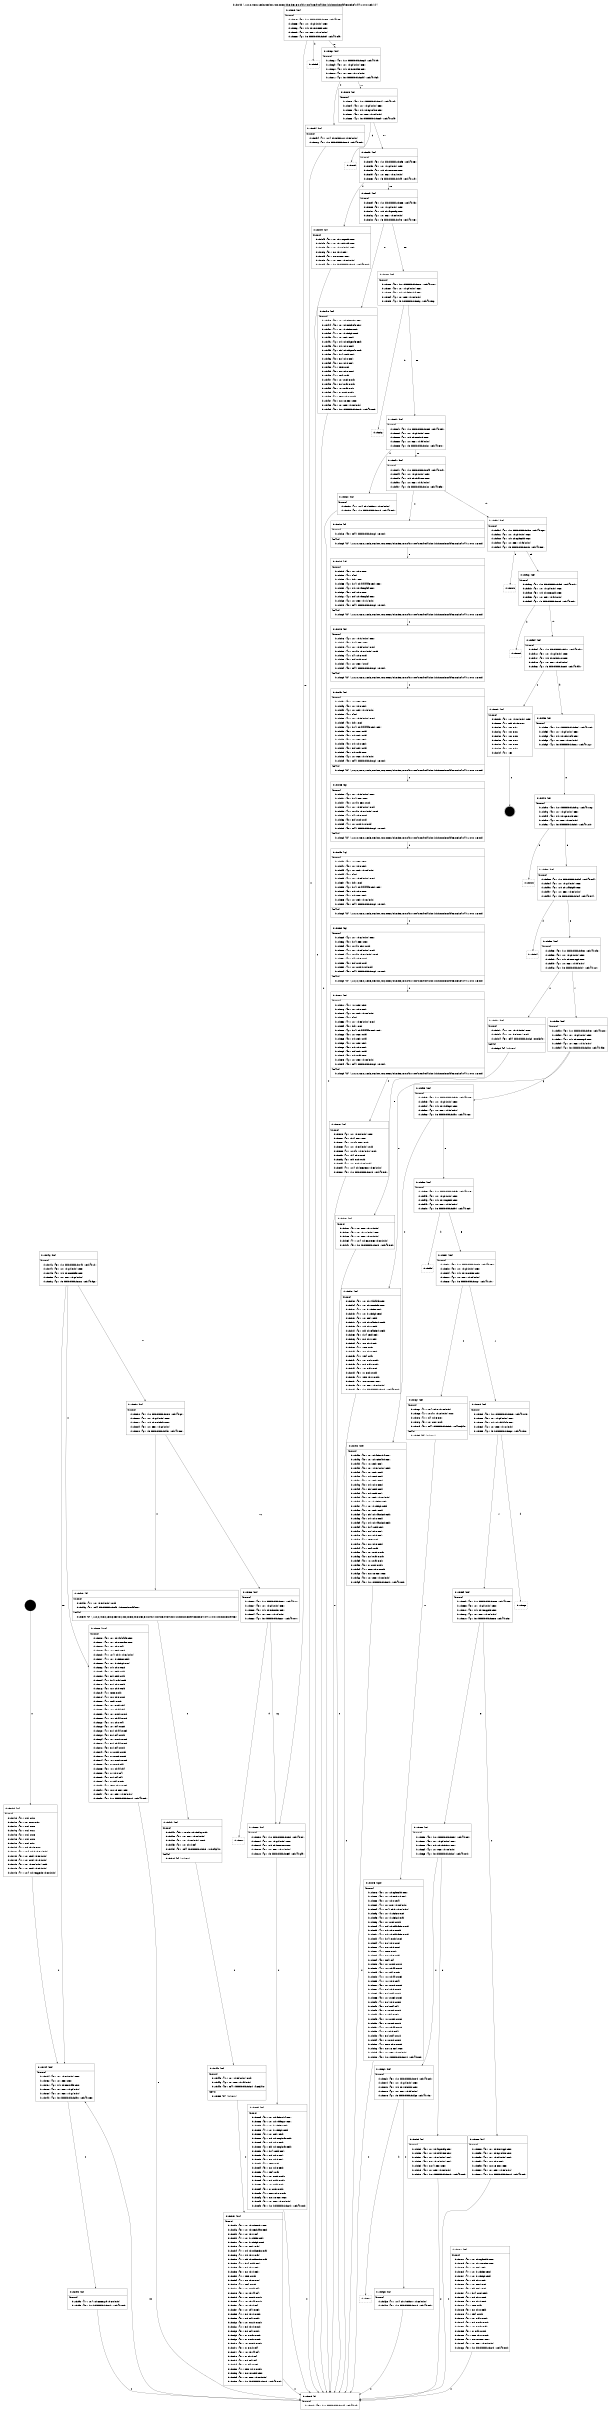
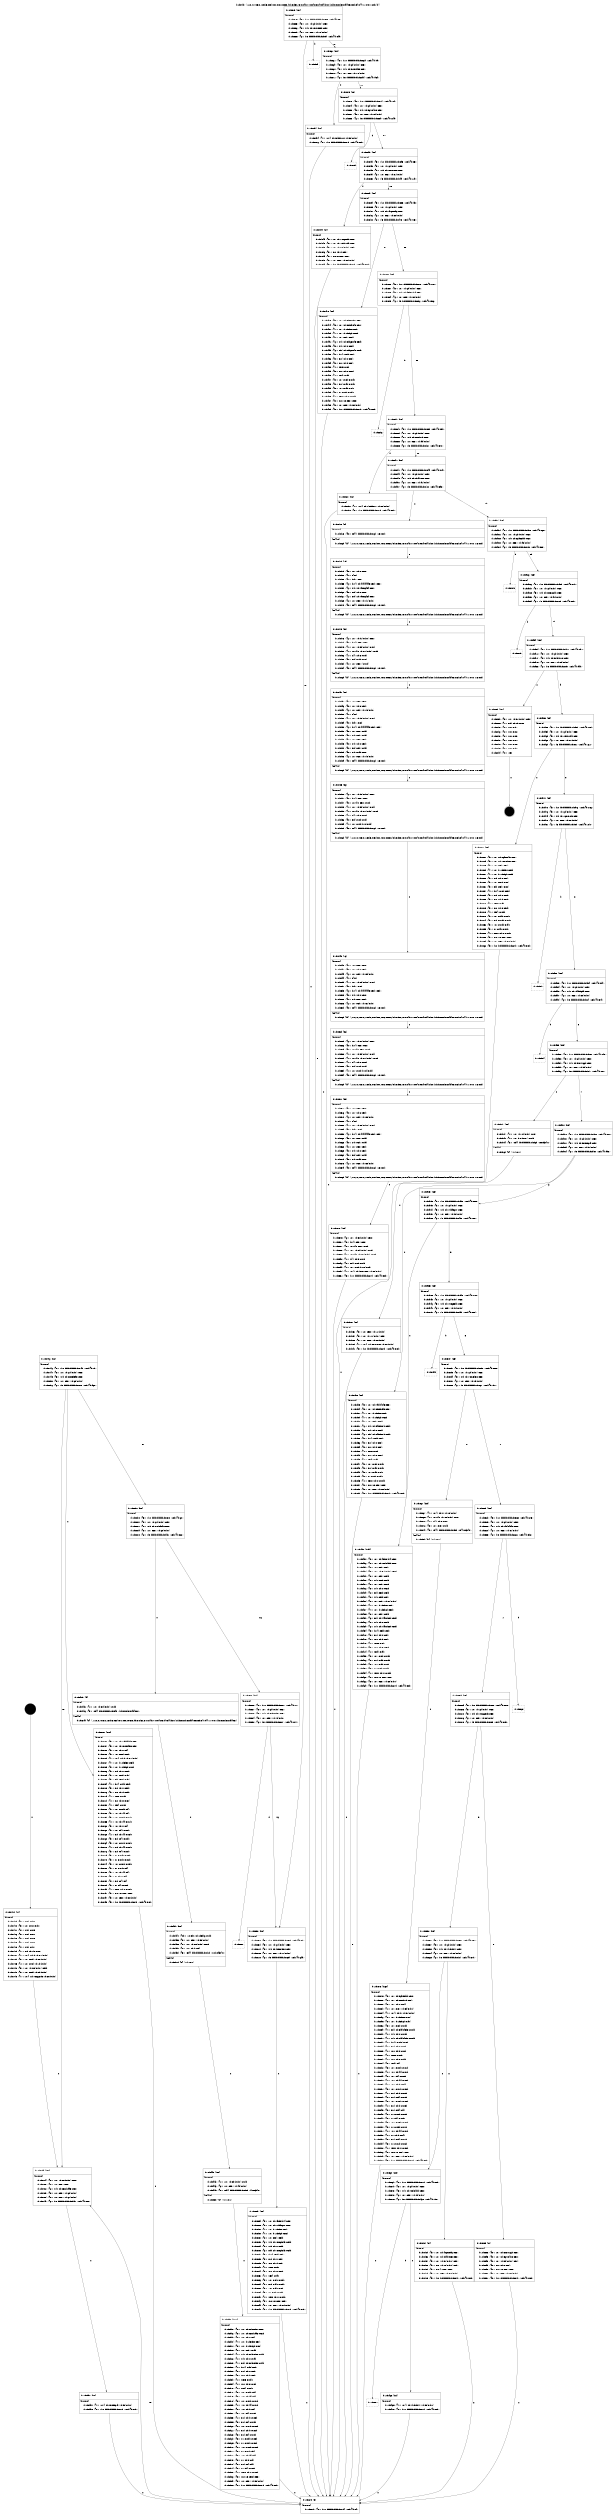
none -> (529, 794)
